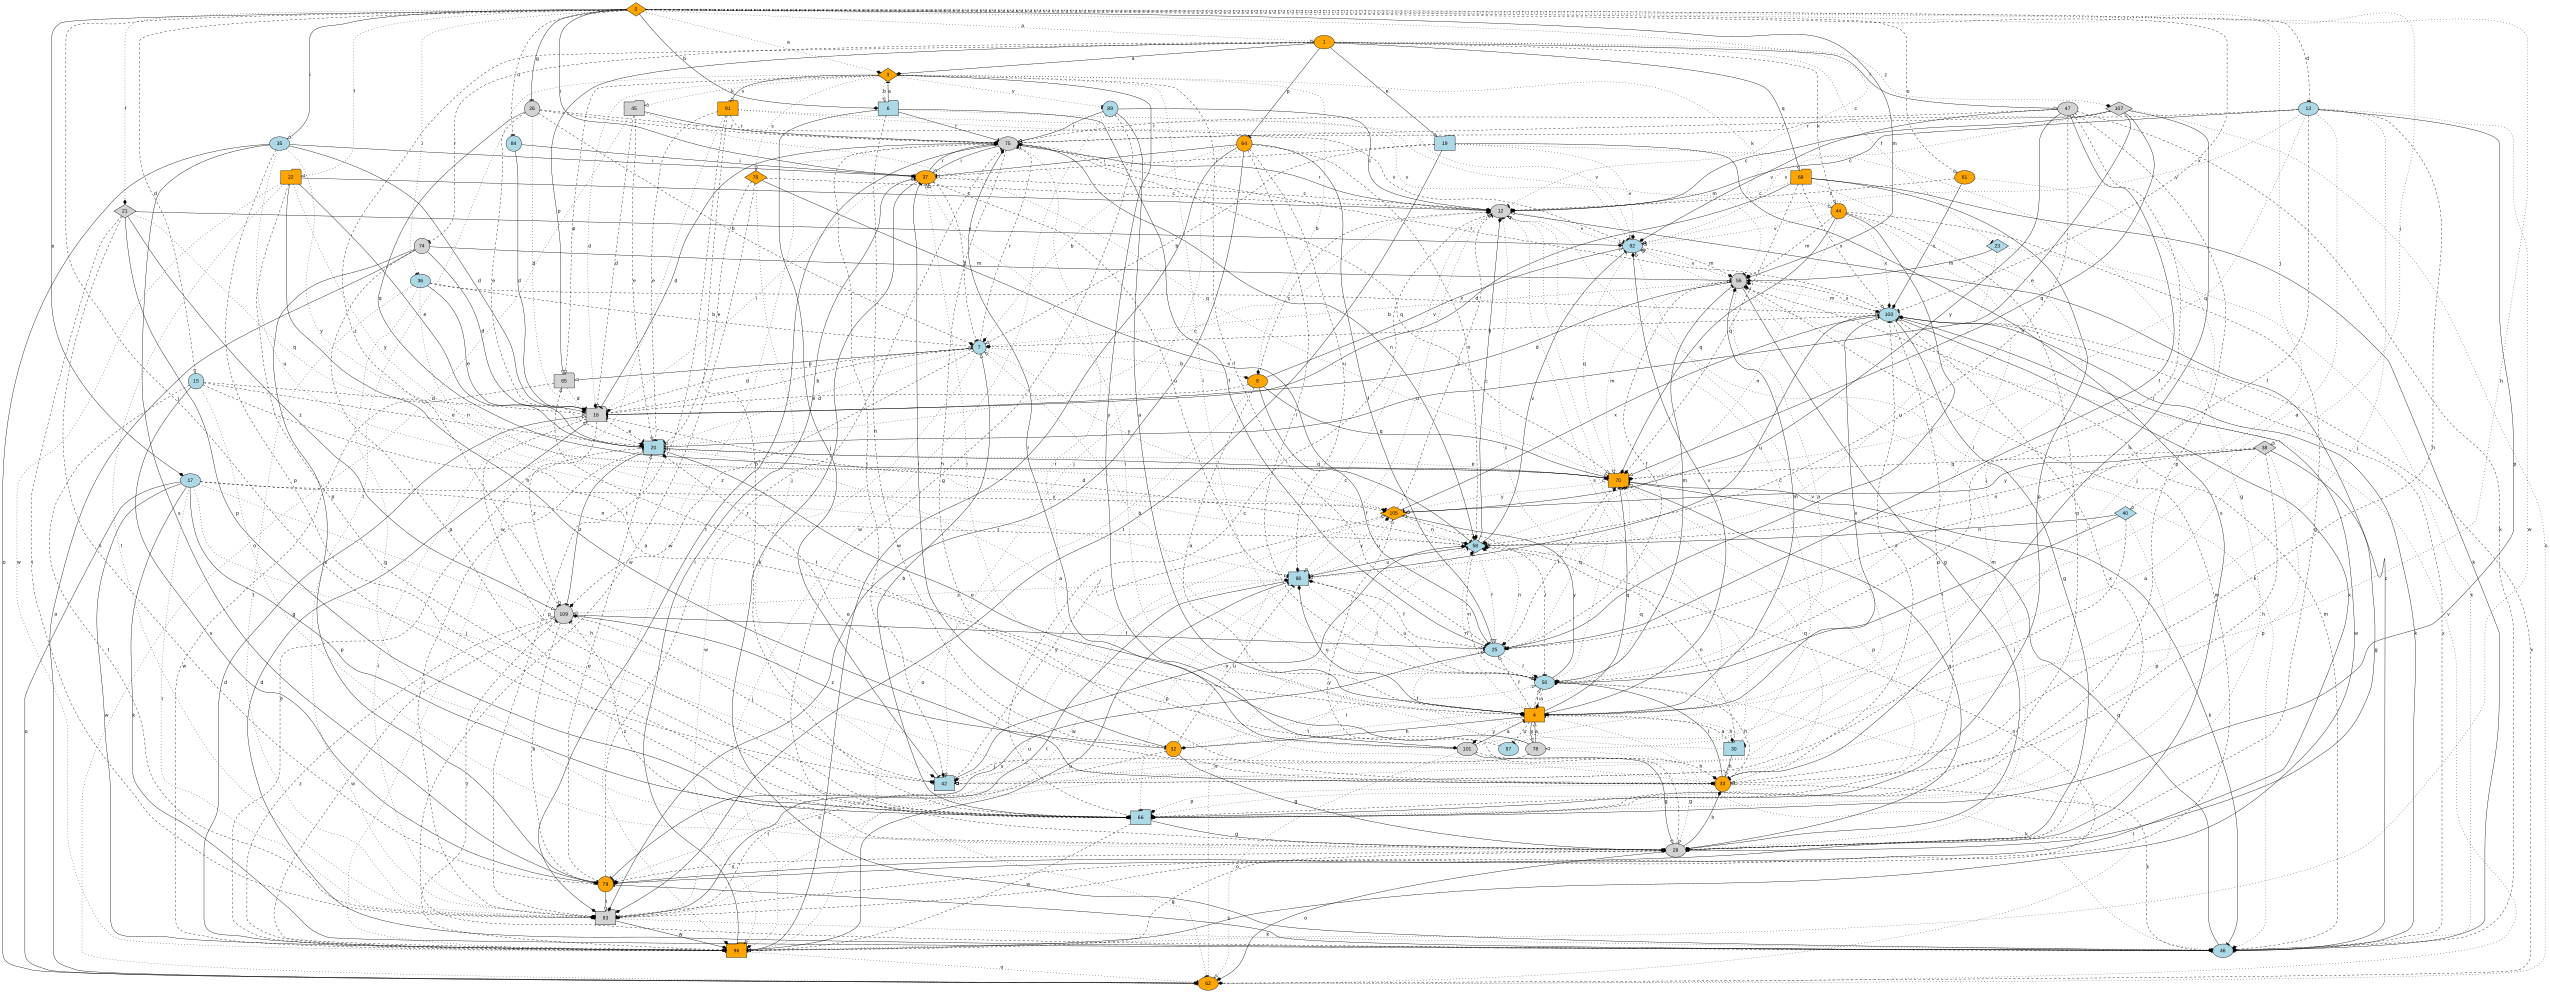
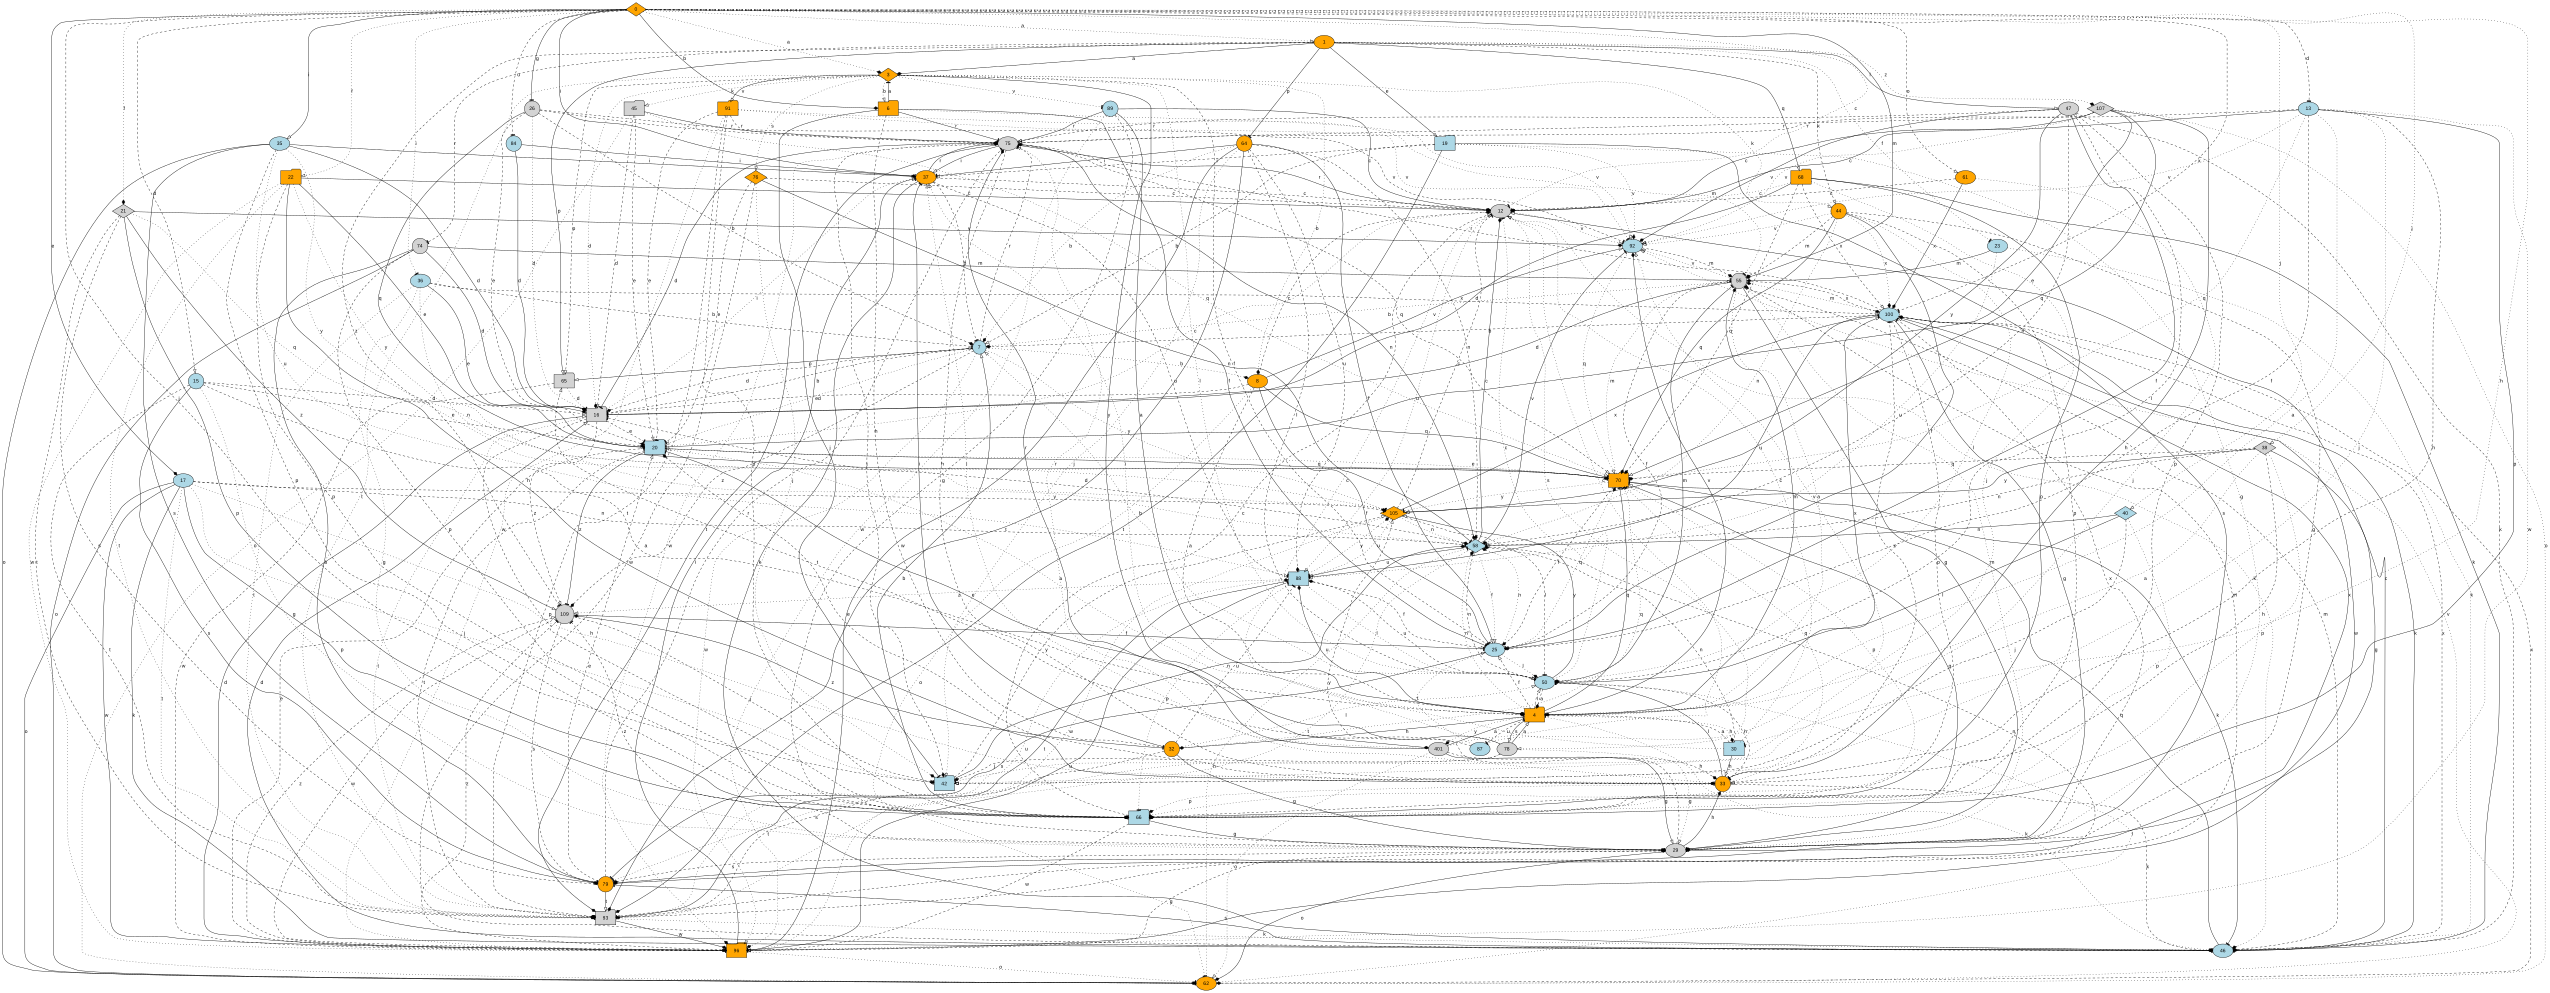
(888, 109) -> (888, 109)
(1997, 246) -> (1997, 246)
(534, 749) -> (534, 749)
(1467, 749) -> (1439, 749)
